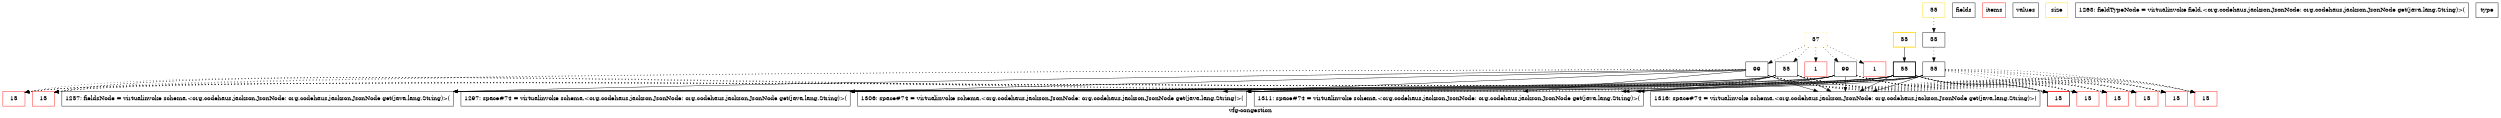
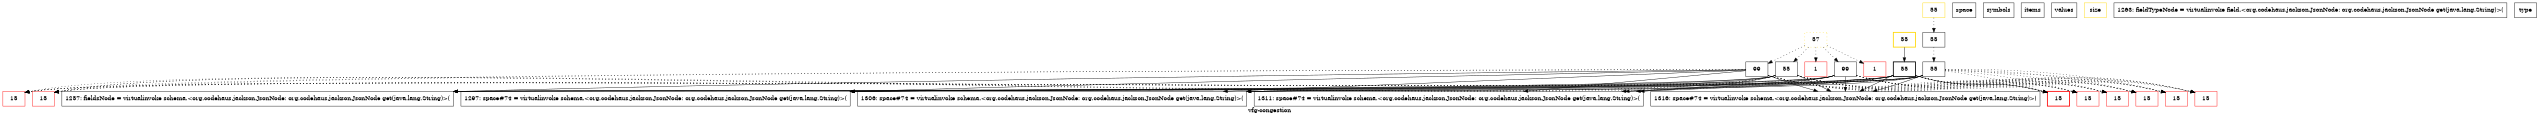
(1964, 10) -> (1964, 10)
(1994, 10) -> (2033, 10)
none -> (1999, 10)
